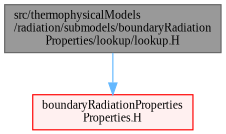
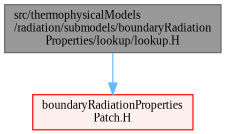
(113, 112) -> (113, 112)
